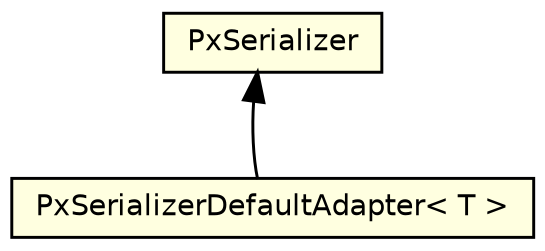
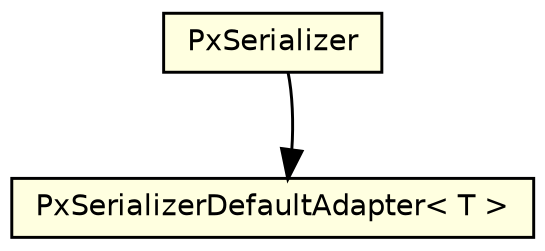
(253, 140) -> (292, 111)
